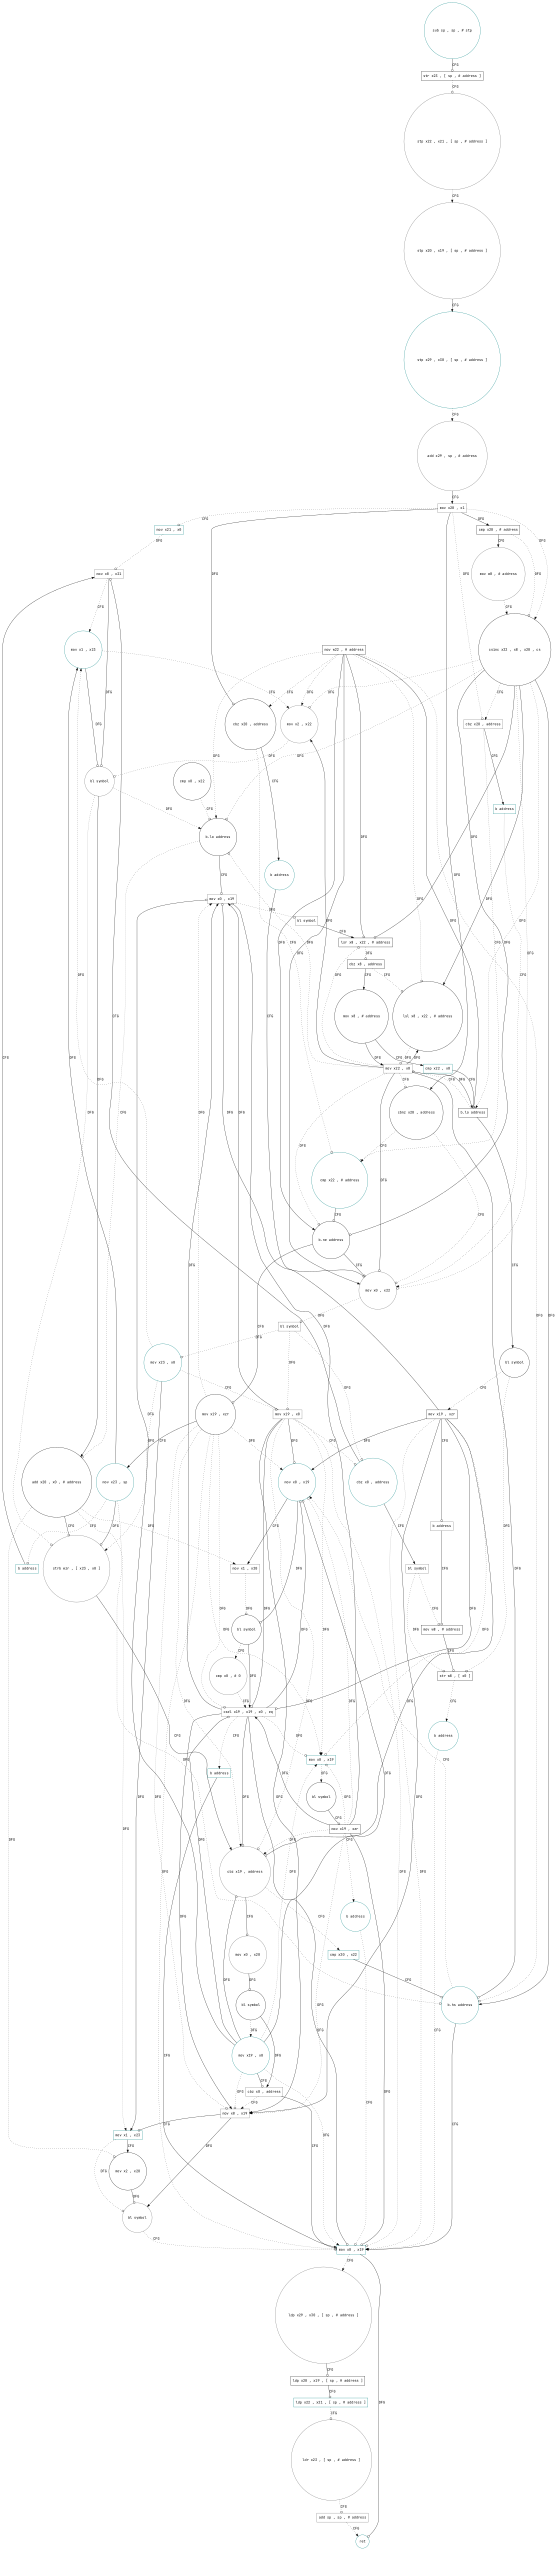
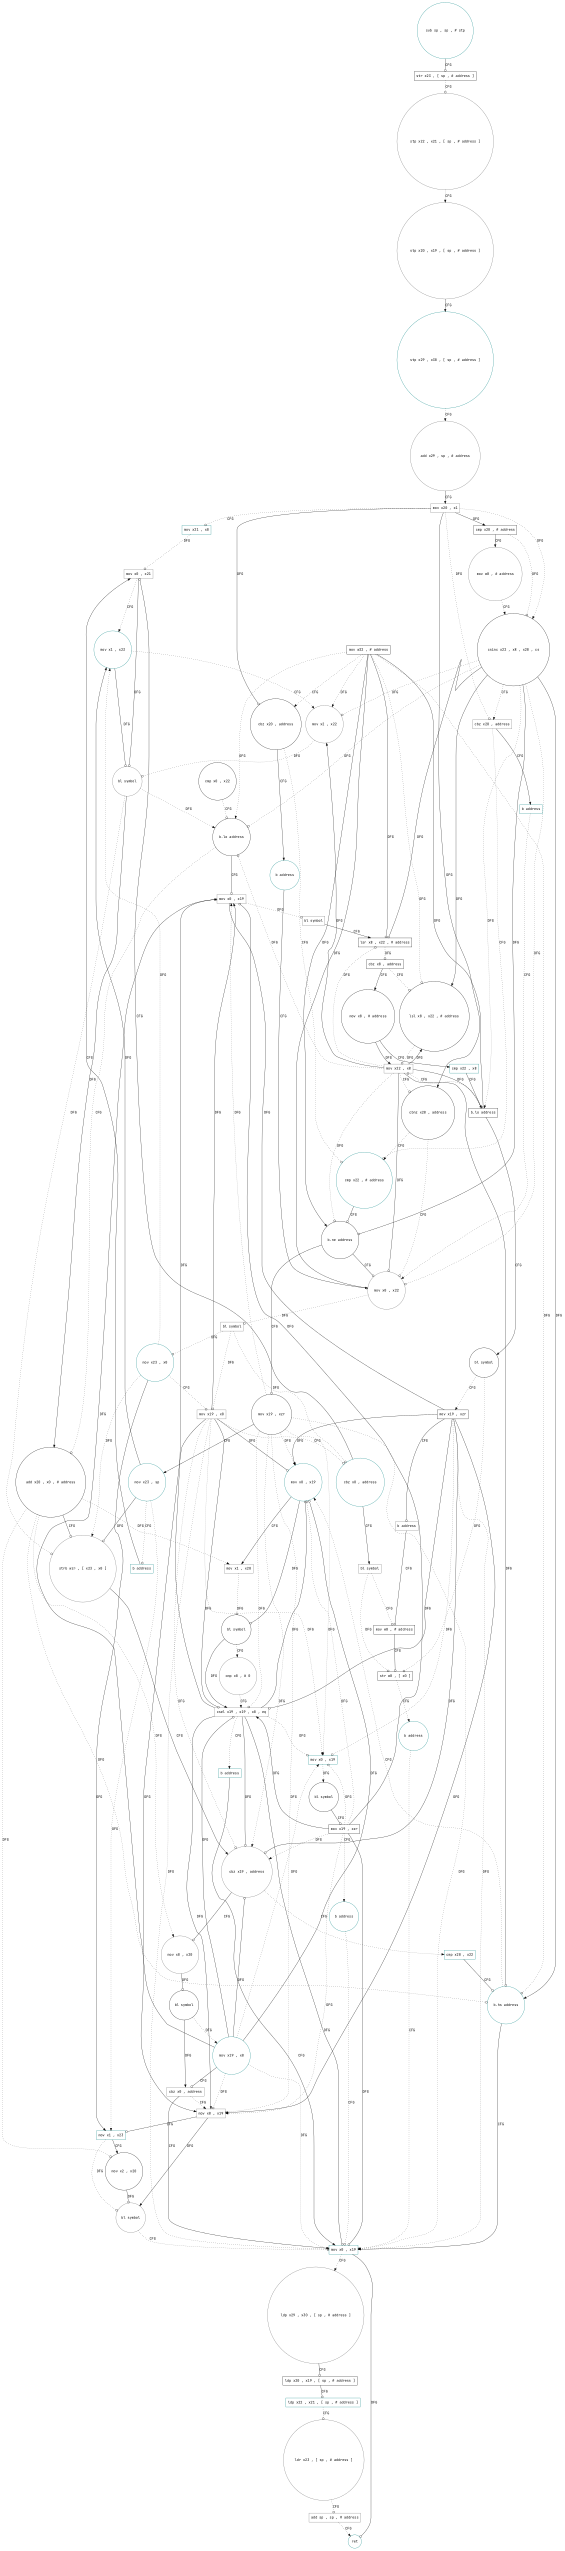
none -> (146, 1700)
